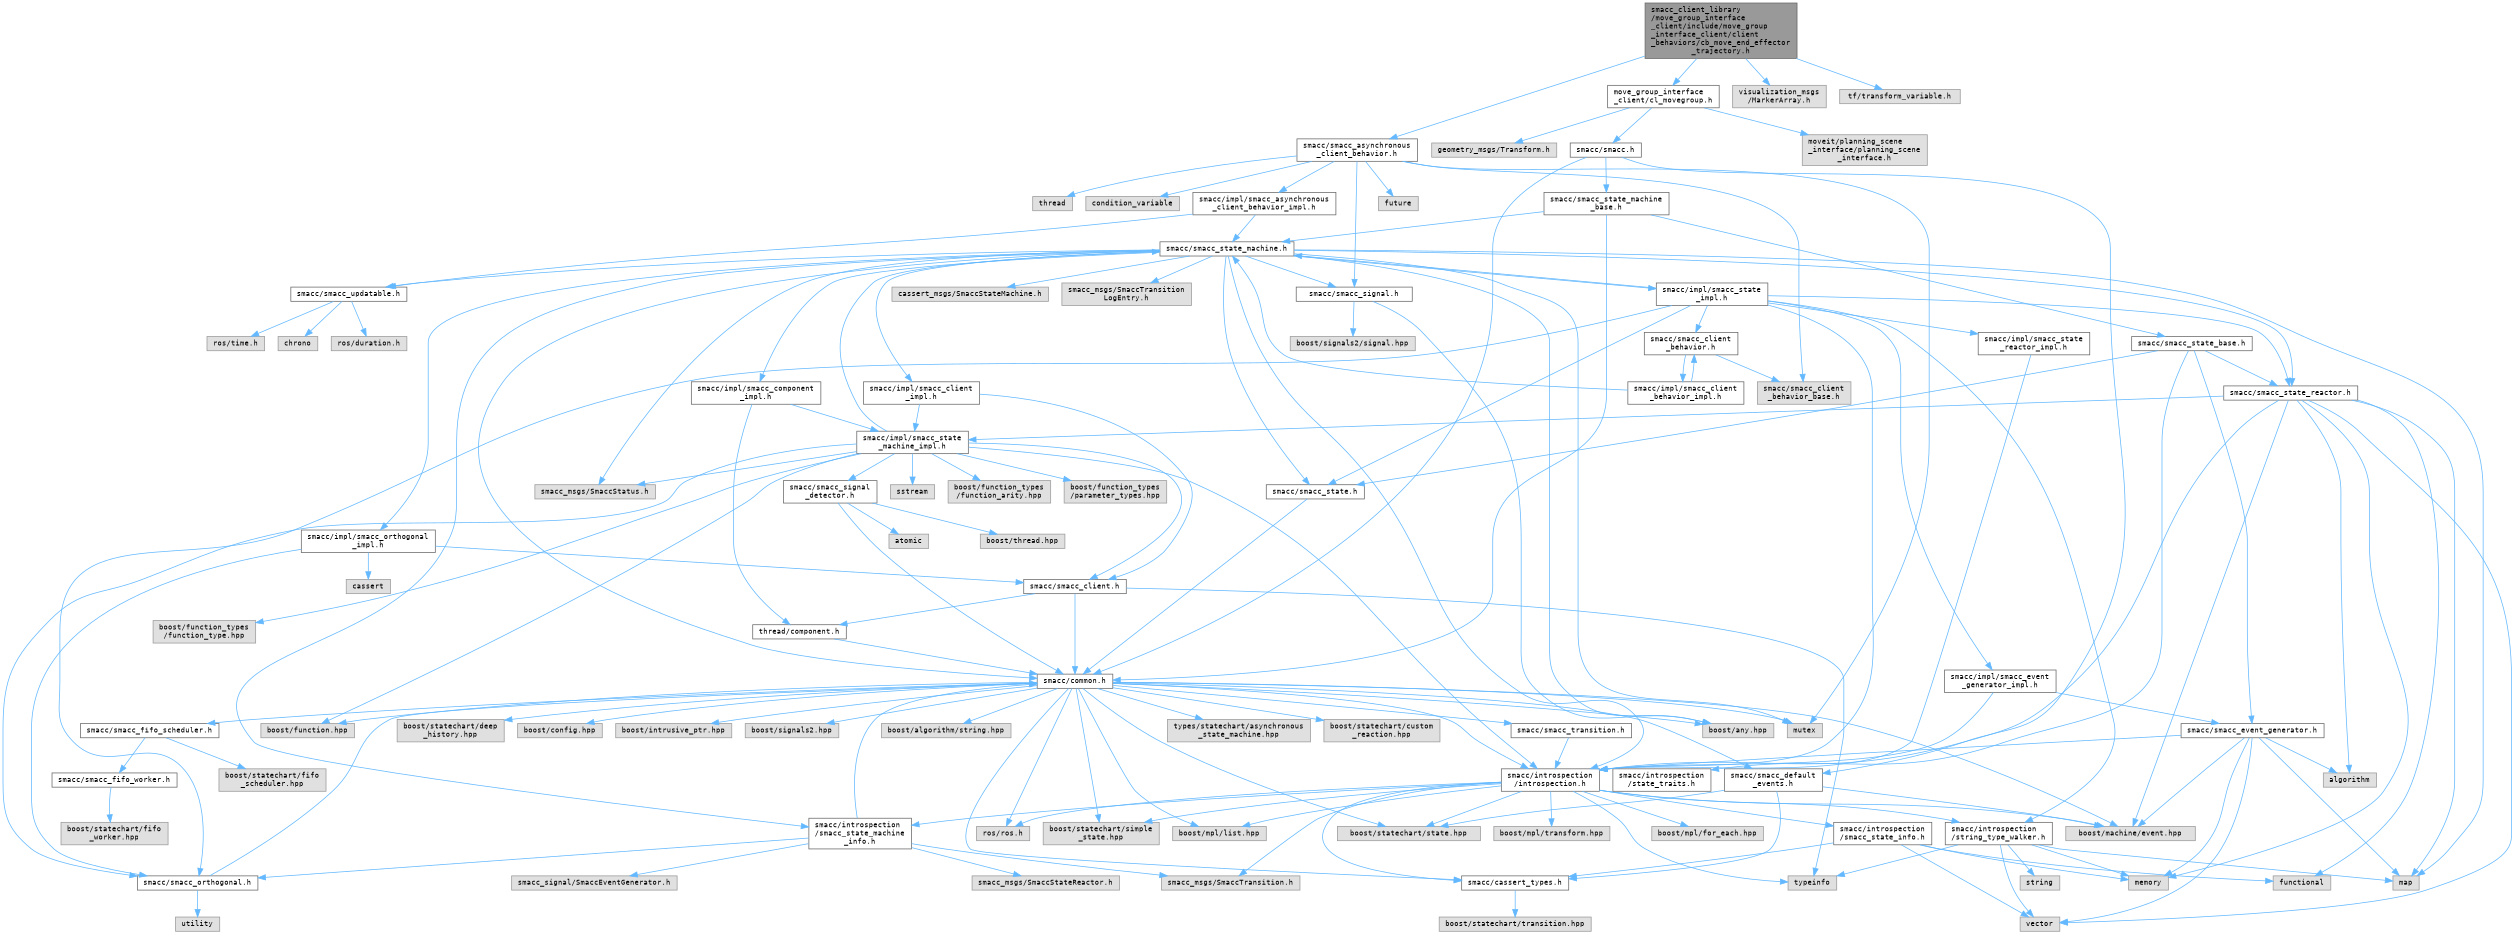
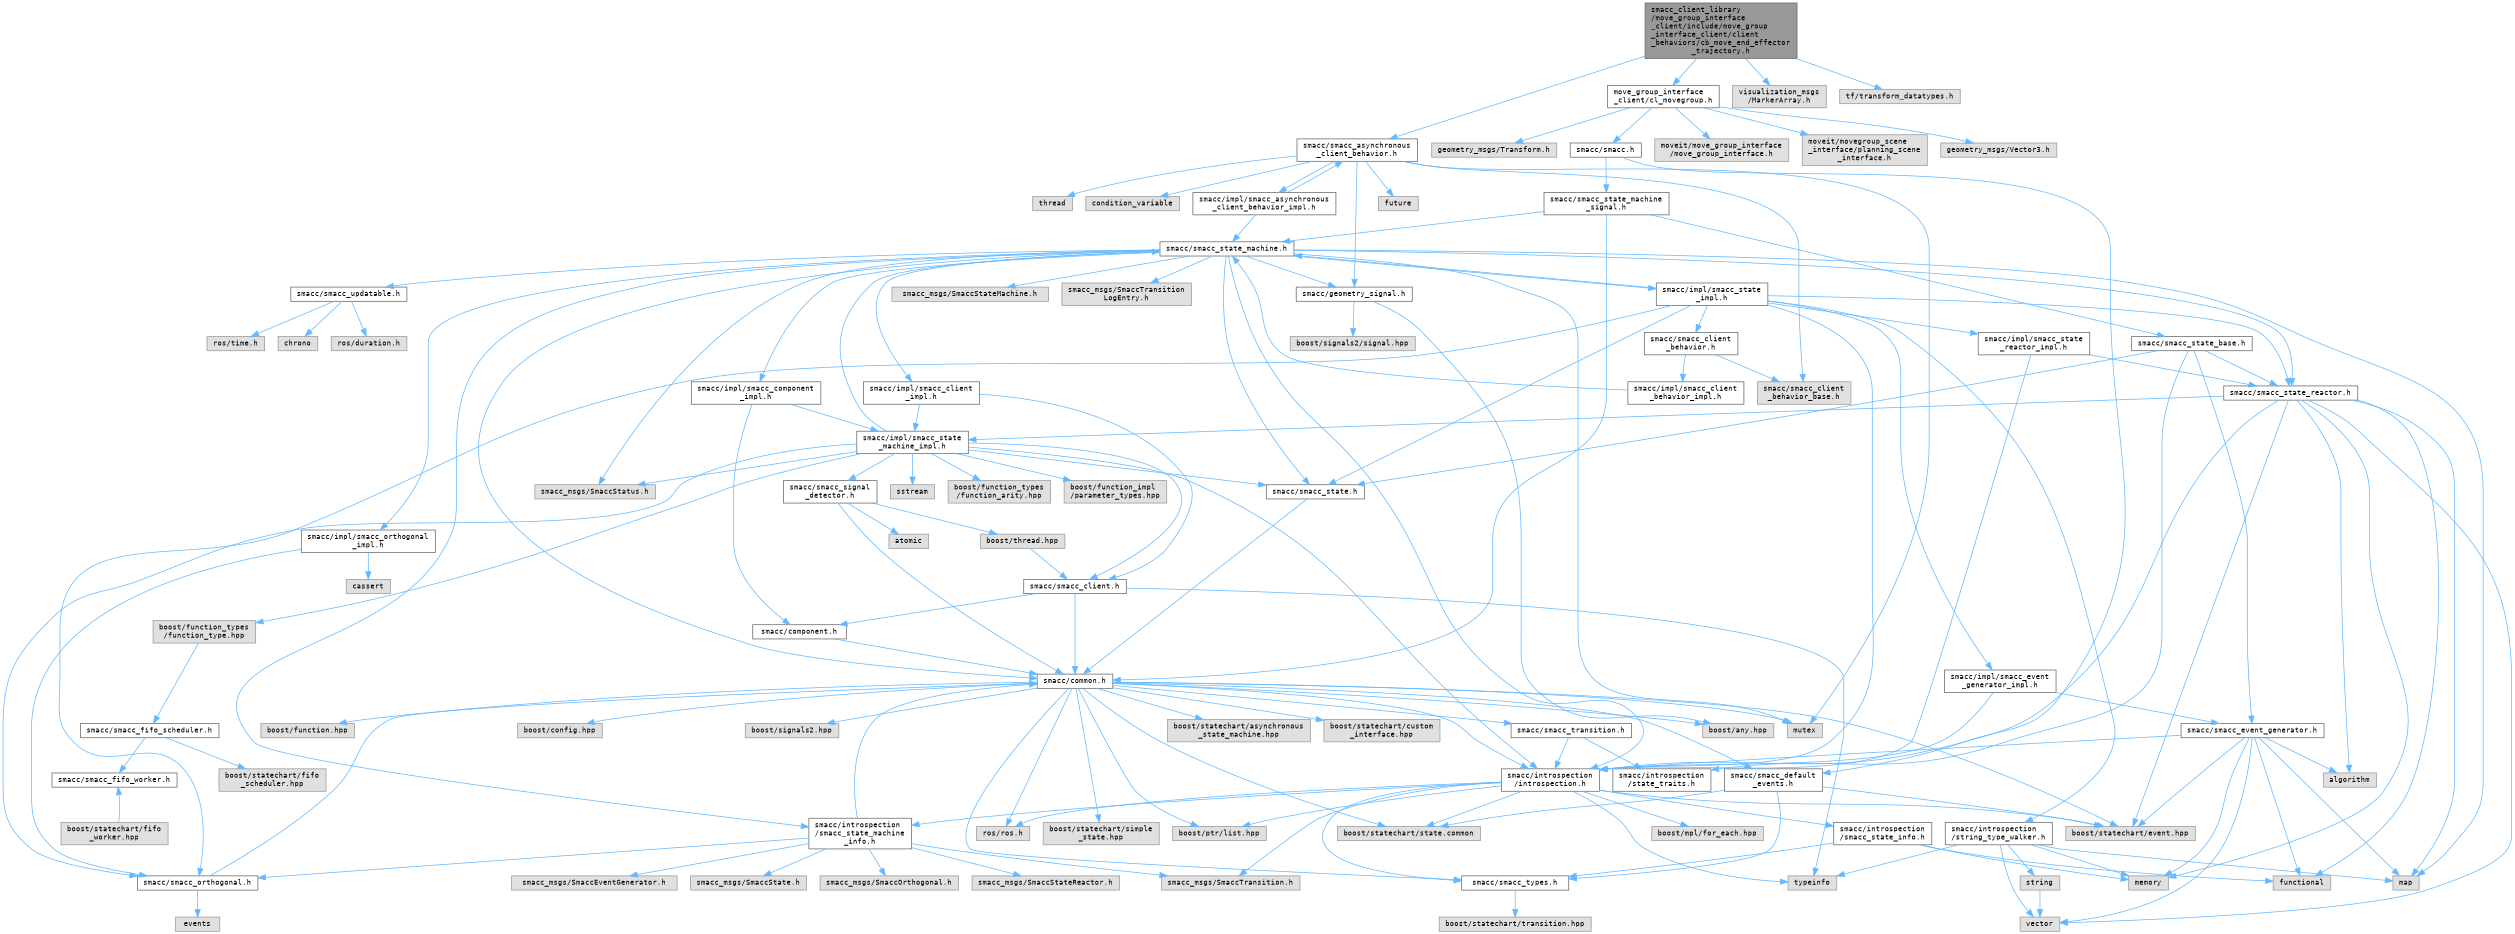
(1900, 97) -> (1900, 97)
none -> (1722, 150)
(1865, 150) -> (1865, 150)
none -> (1999, 150)
(1607, 204) -> (1607, 204)
(794, 248) -> (1312, 179)
(970, 294) -> (970, 294)
(1354, 294) -> (1354, 294)
none -> (2169, 370)
(1693, 372) -> none
(1550, 431) -> none
(1418, 470) -> none
(1115, 492) -> (1115, 492)
(726, 564) -> (1046, 561)
(595, 588) -> (1092, 464)
(800, 632) -> (800, 632)
(420, 709) -> (178, 680)
(451, 731) -> none
(674, 731) -> none
(946, 731) -> none
(1239, 731) -> (1239, 731)
(1382, 731) -> (1382, 731)
none -> (1609, 751)
(1326, 798) -> none
(110, 801) -> (120, 808)
(1776, 803) -> none
none -> (2276, 803)
(1219, 834) -> (1219, 834)
(1409, 834) -> (1409, 834)
(1552, 834) -> none
(2131, 834) -> (2131, 834)
(1962, 879) -> (2040, 900)
(594, 883) -> (594, 883)
none -> (749, 883)
none -> (889, 883)
(1515, 883) -> (1515, 883)
(198, 924) -> (198, 924)
